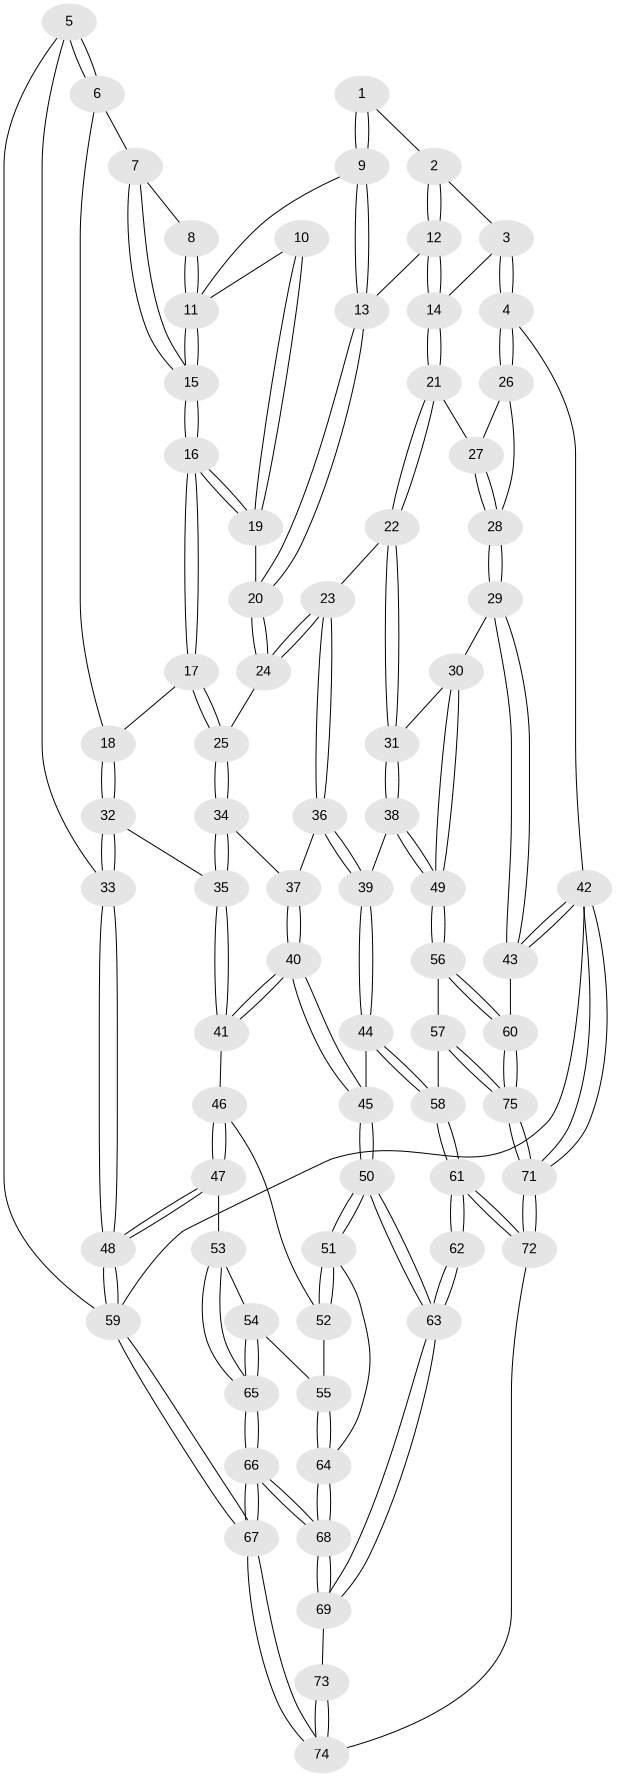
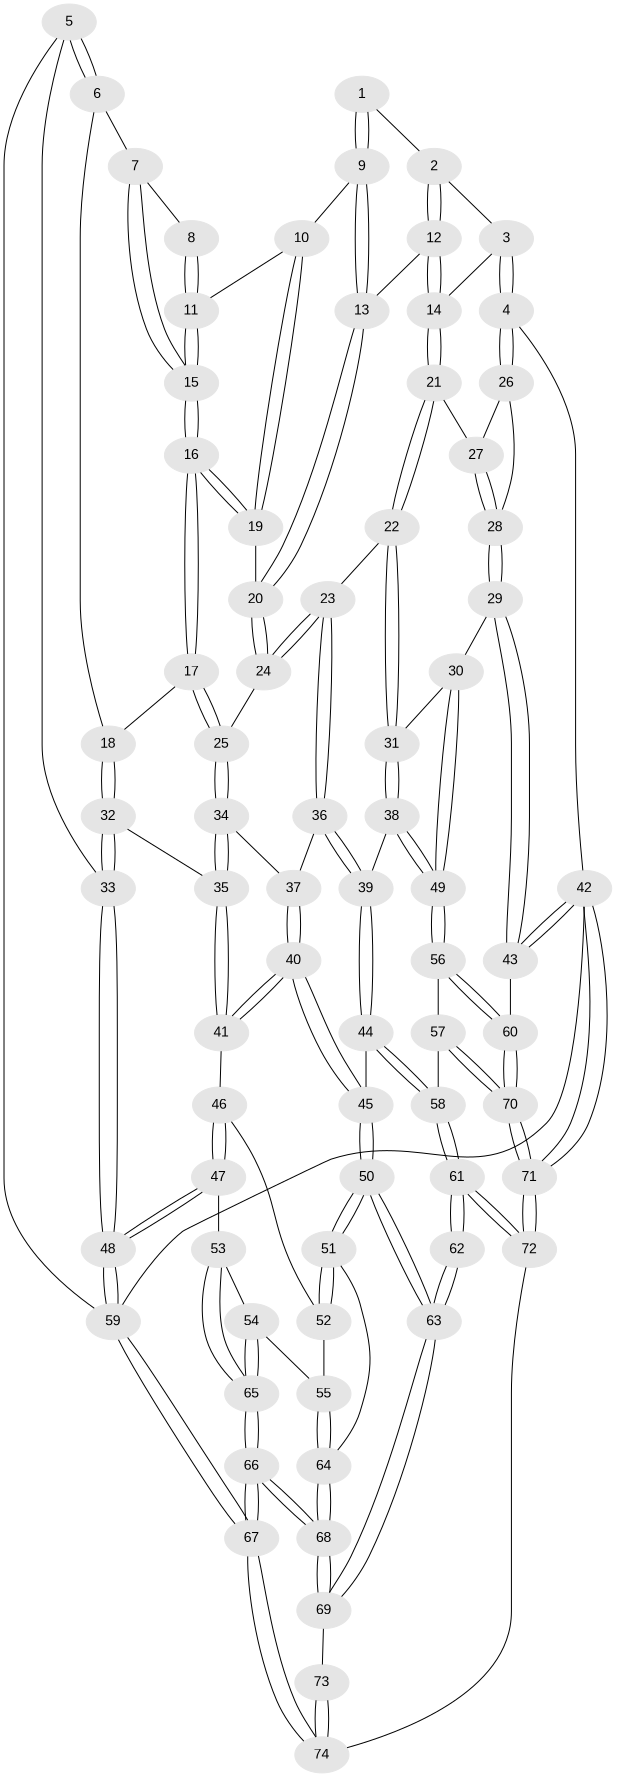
(261, 224) -> (332, 203)
(510, 1105) -> (510, 1105)
